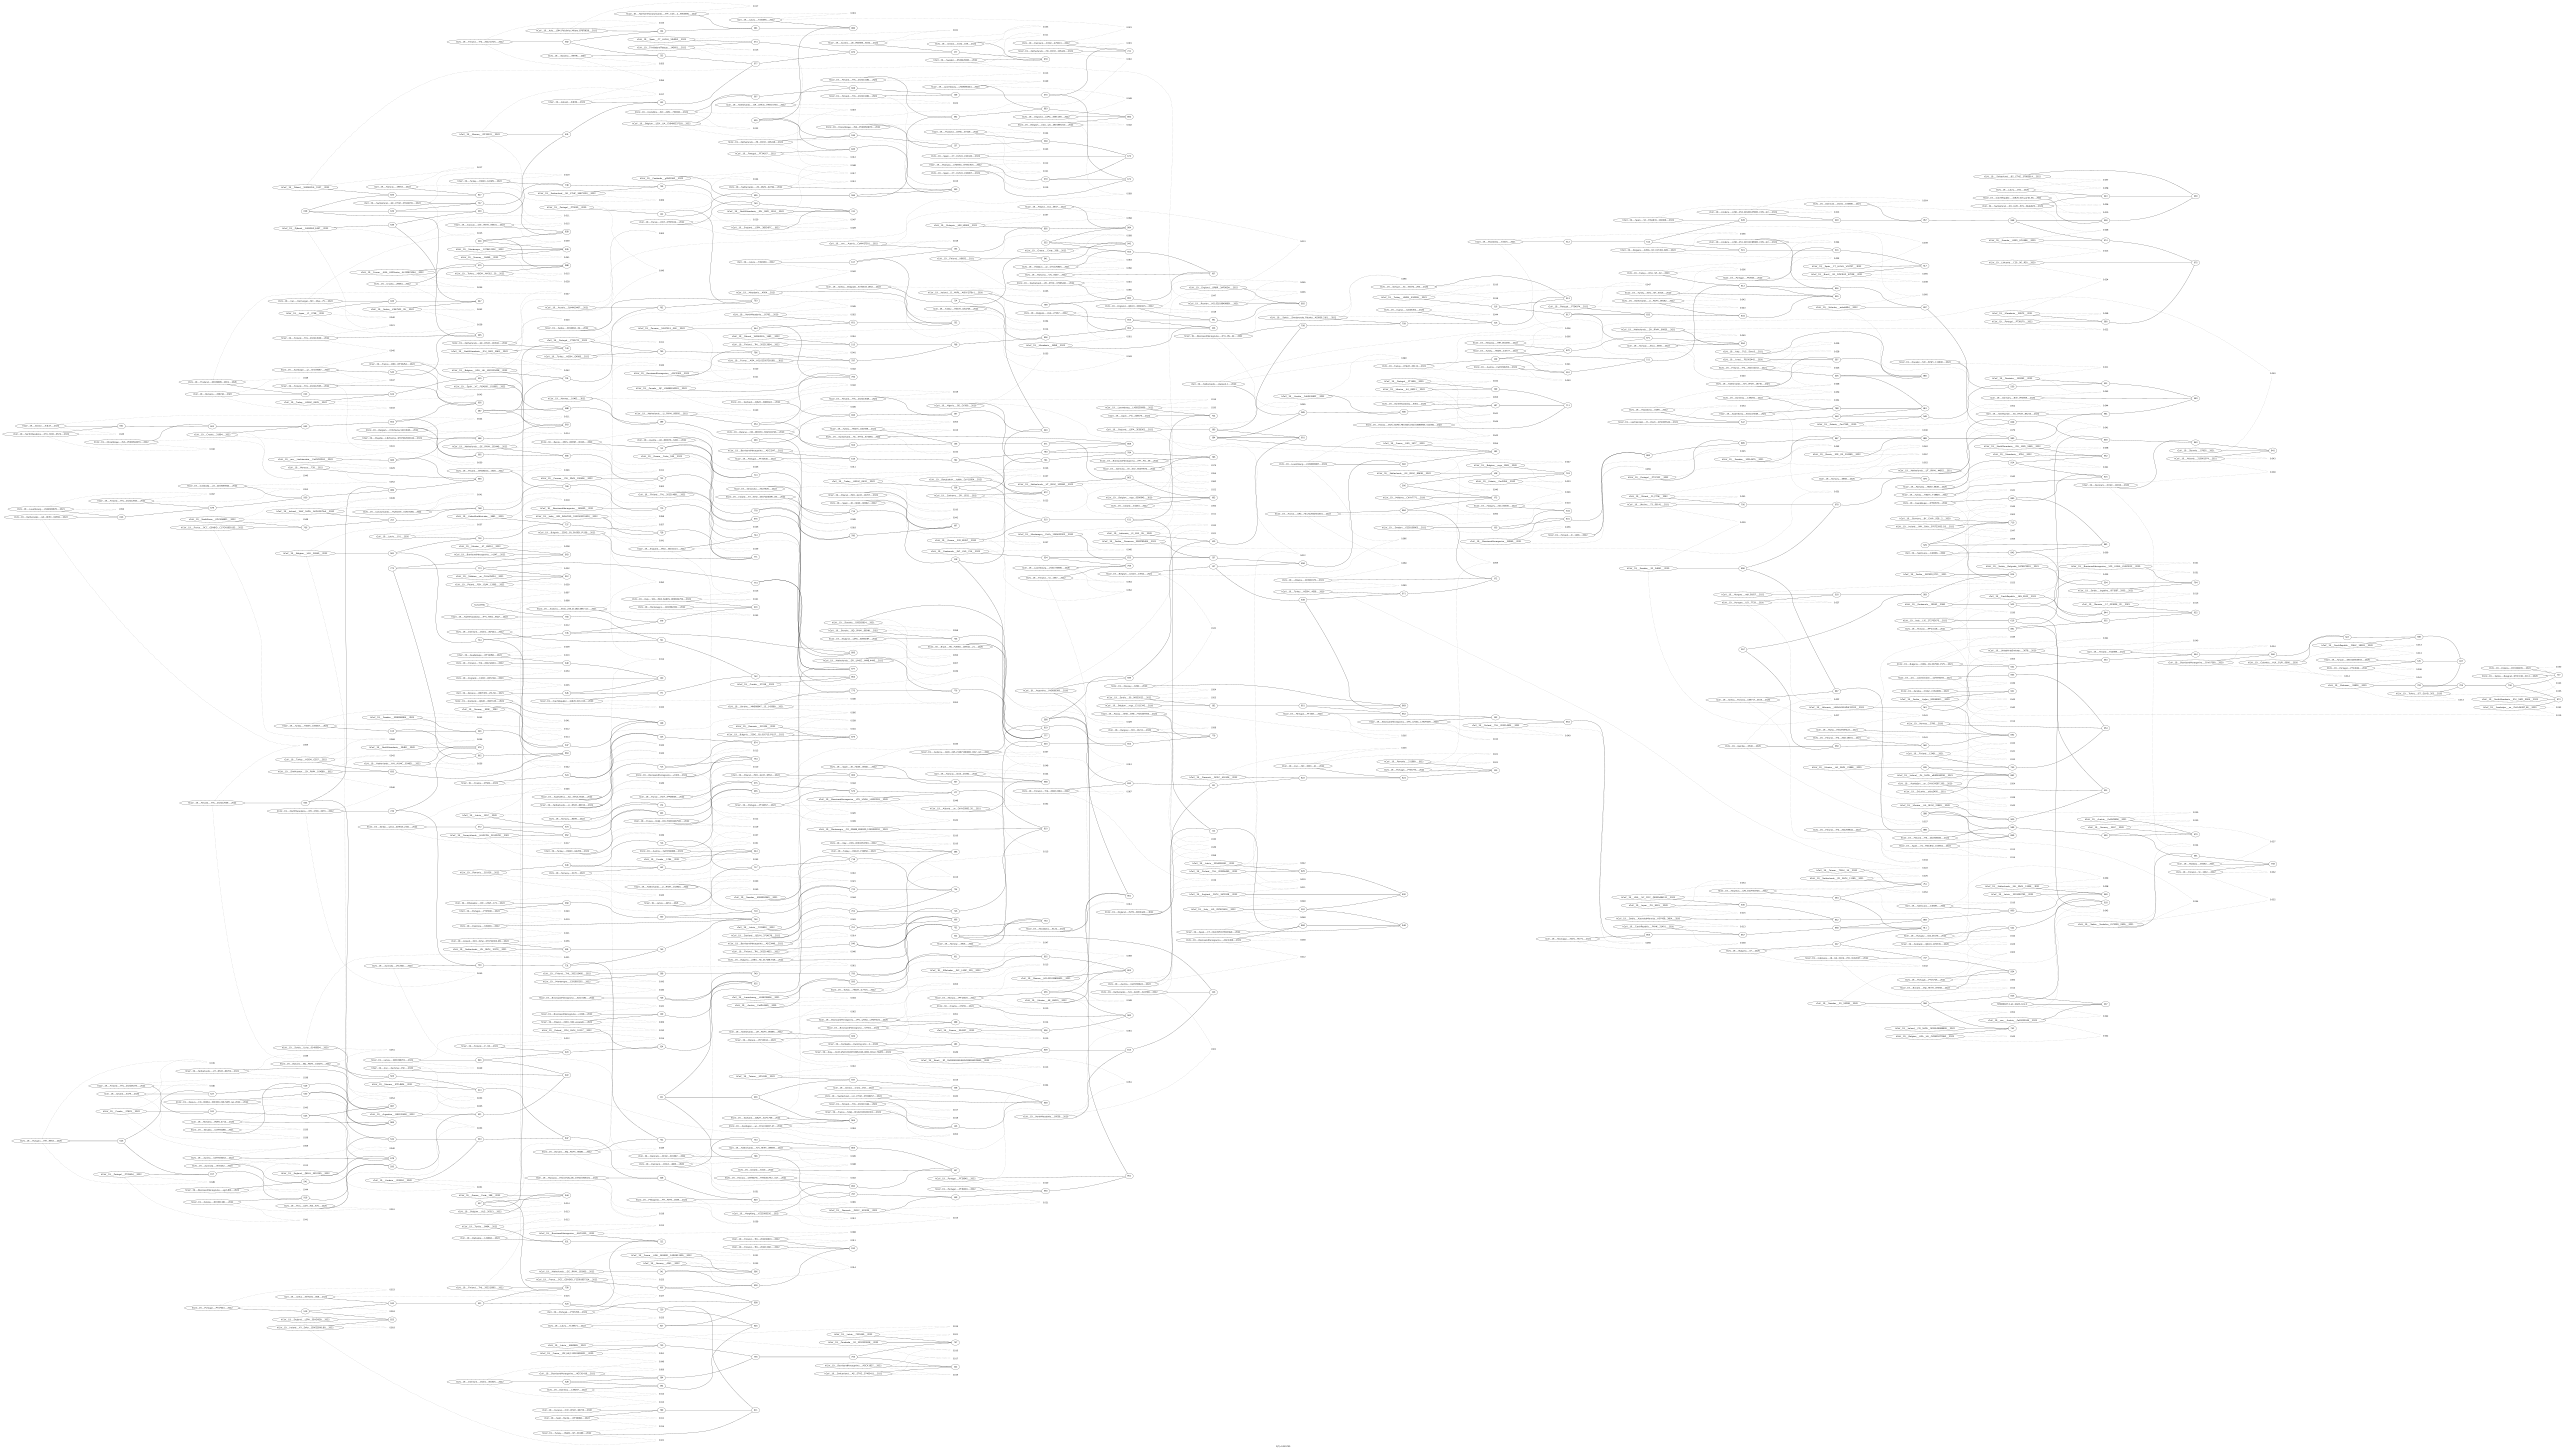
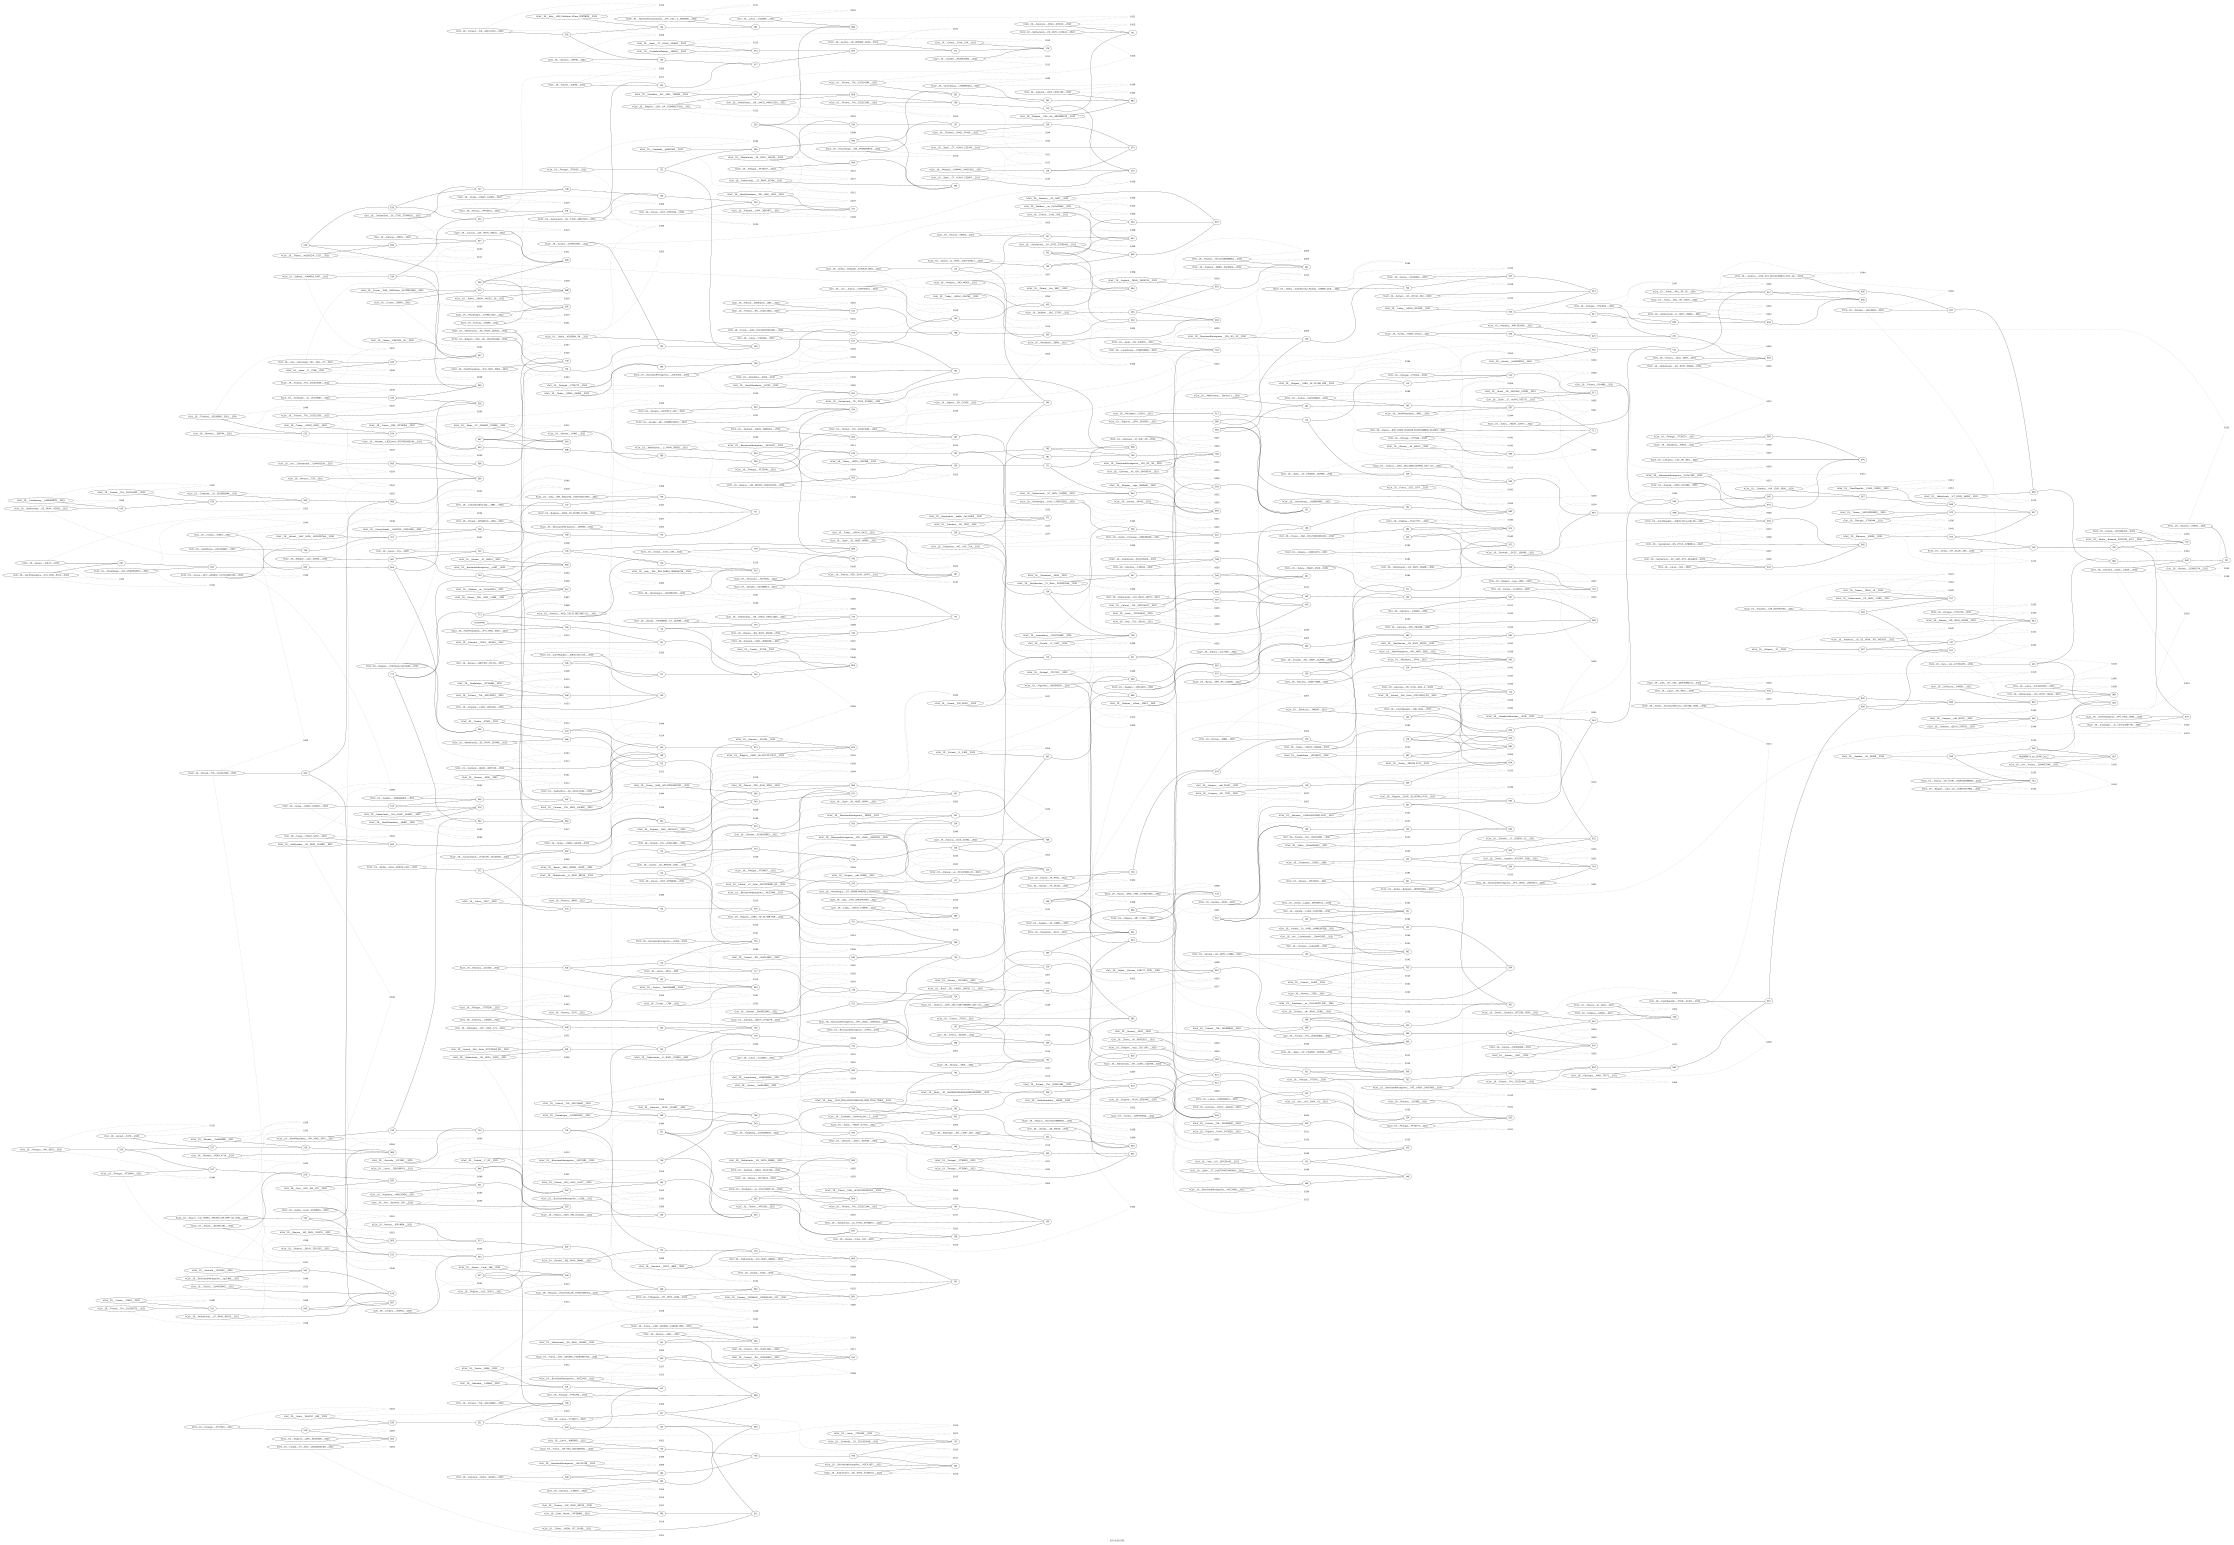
none -> (1306, 919)
